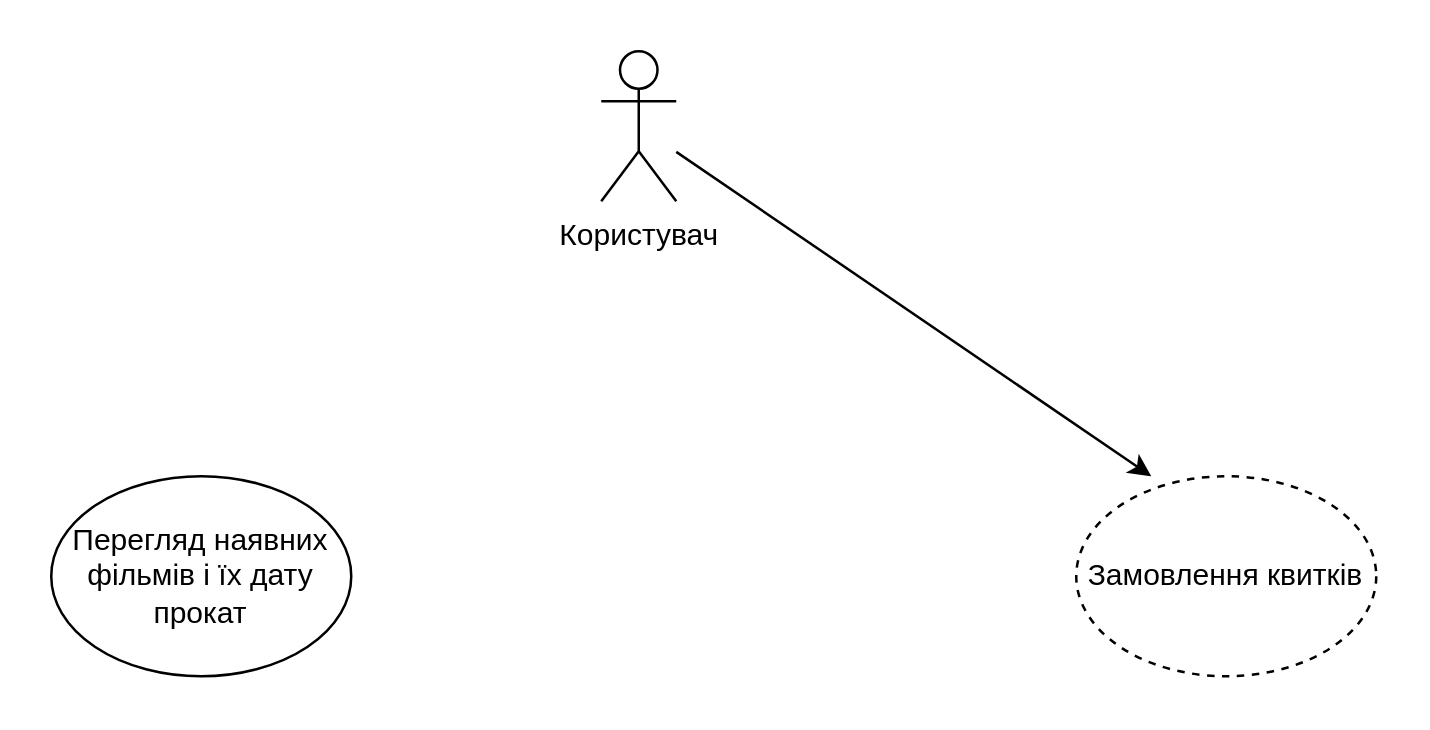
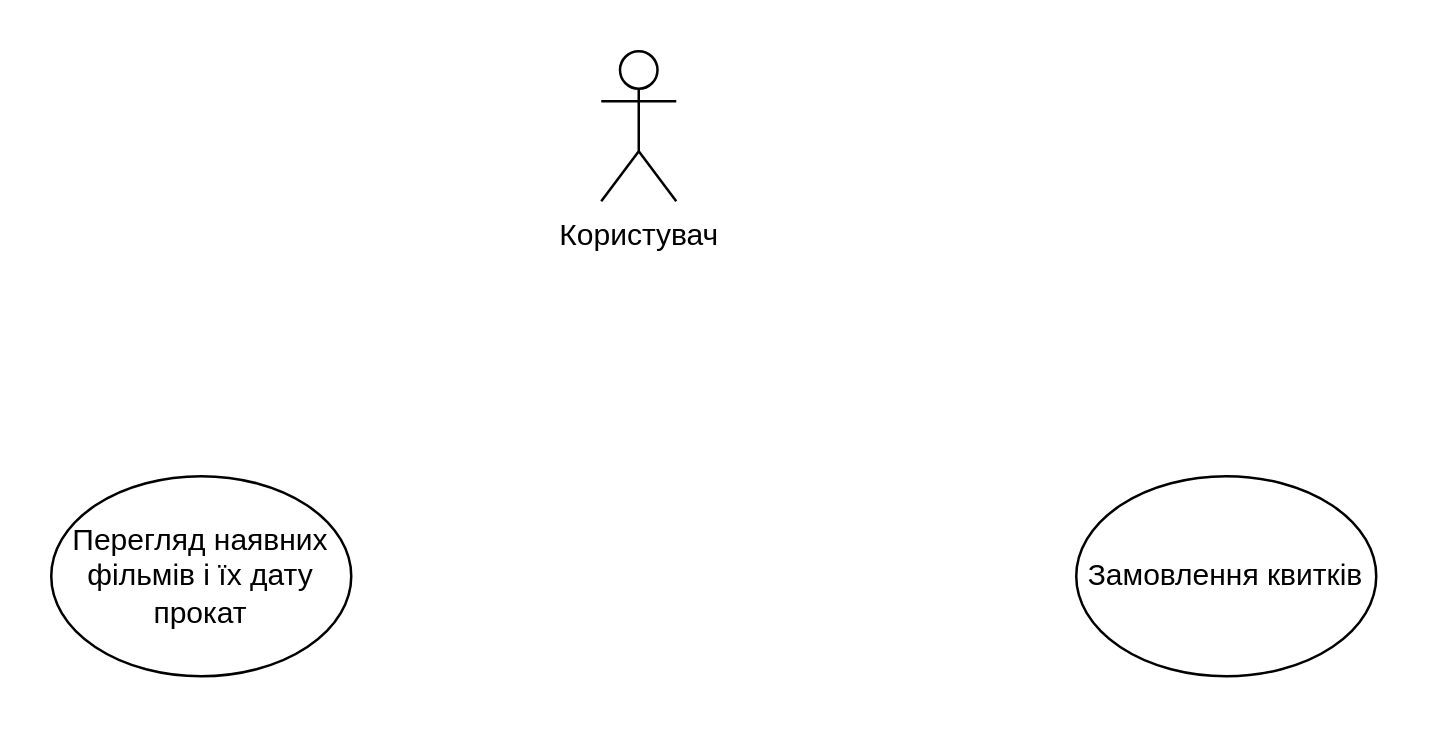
(907, 309) -> none
(1226, 576) -> (1226, 576)
